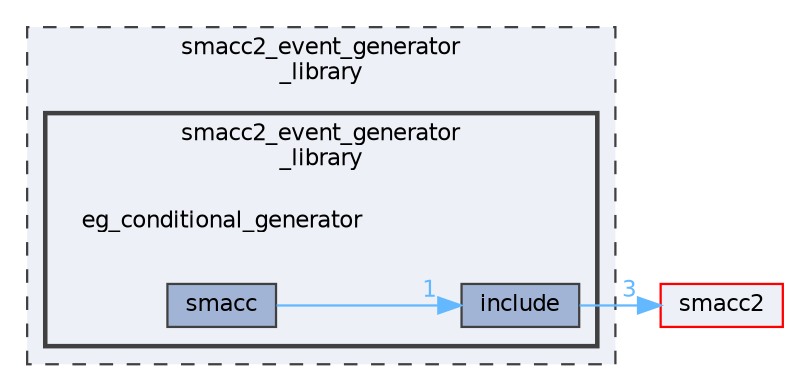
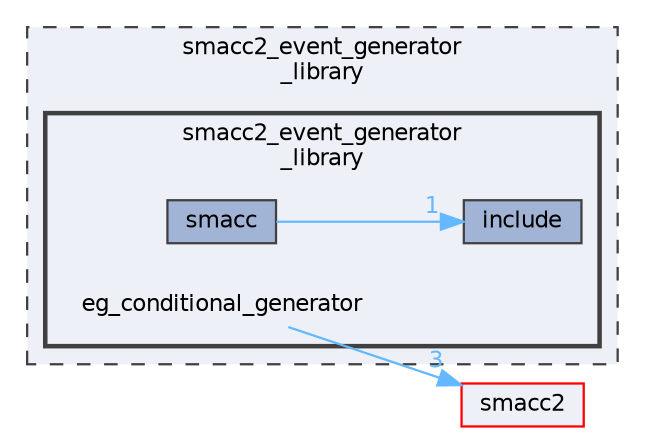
(609, 305) -> (364, 352)
